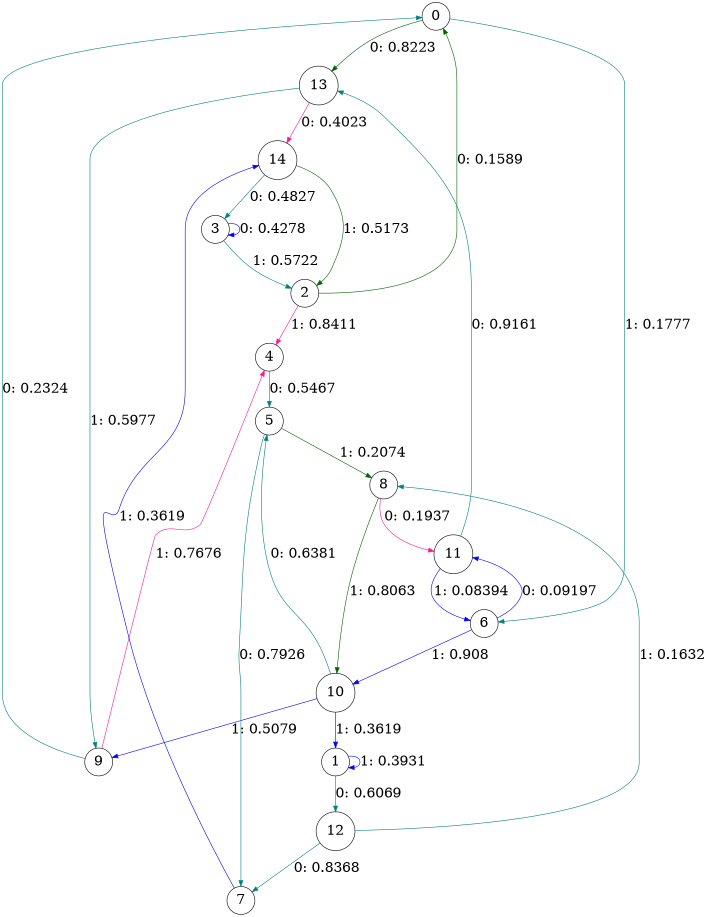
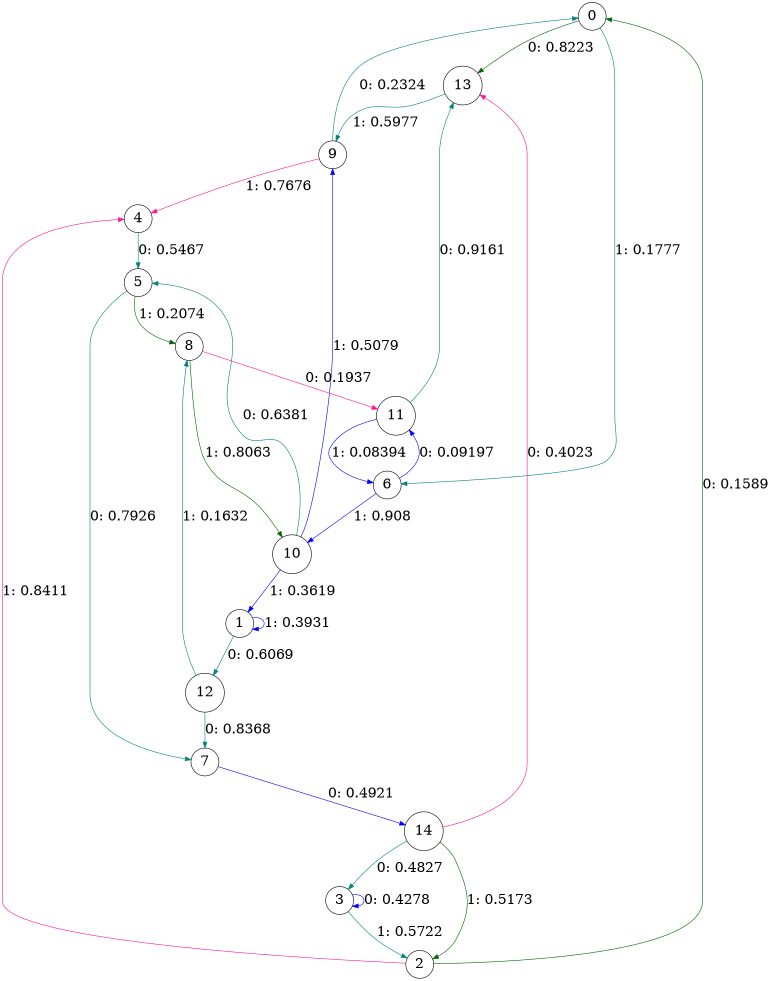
(300, 120) -> (527, 499)
(158, 517) -> (367, 794)
